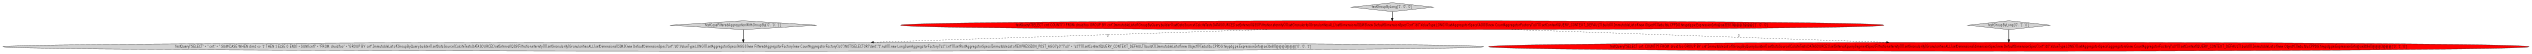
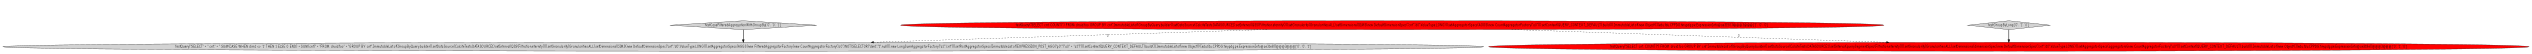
(1392, 7) -> none
